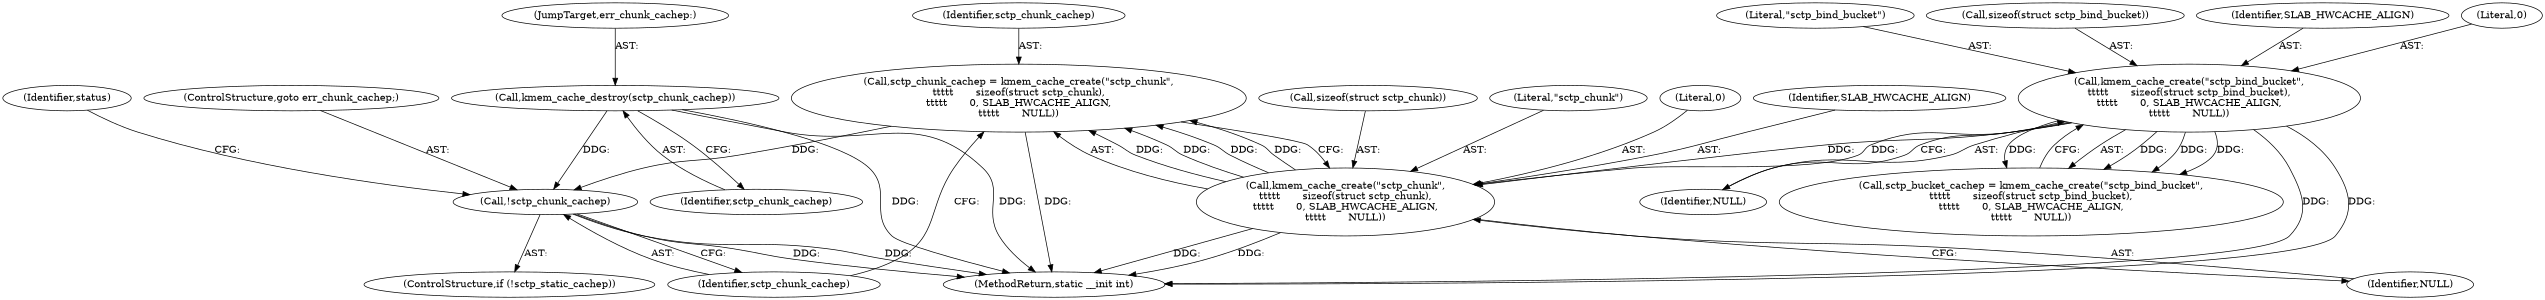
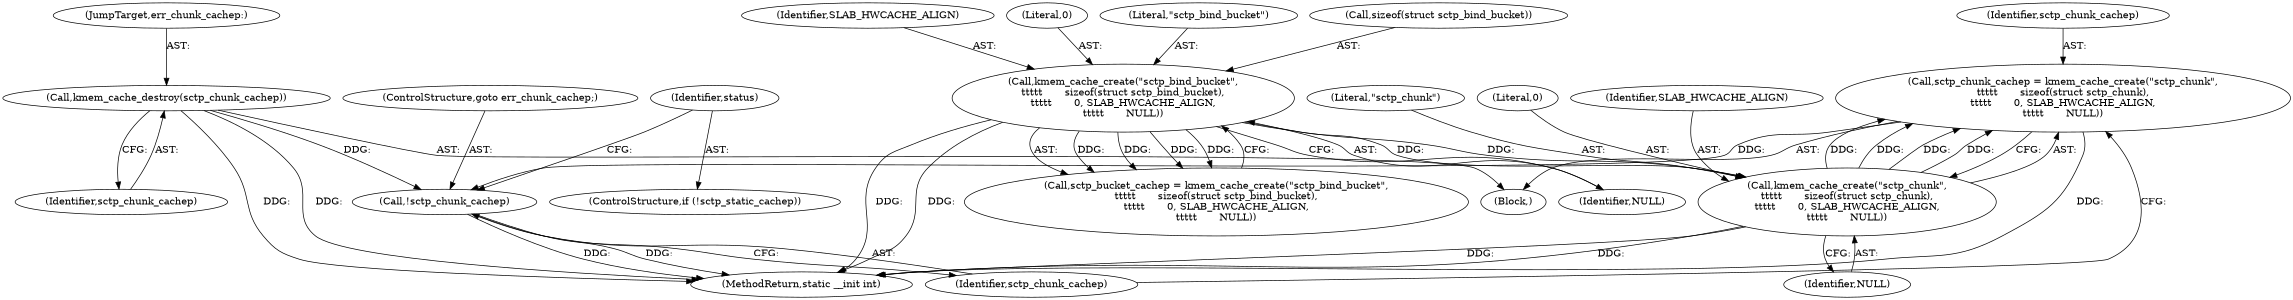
(1368, 98) -> none
none -> (1513, 202)
(529, 240) -> (706, 147)
